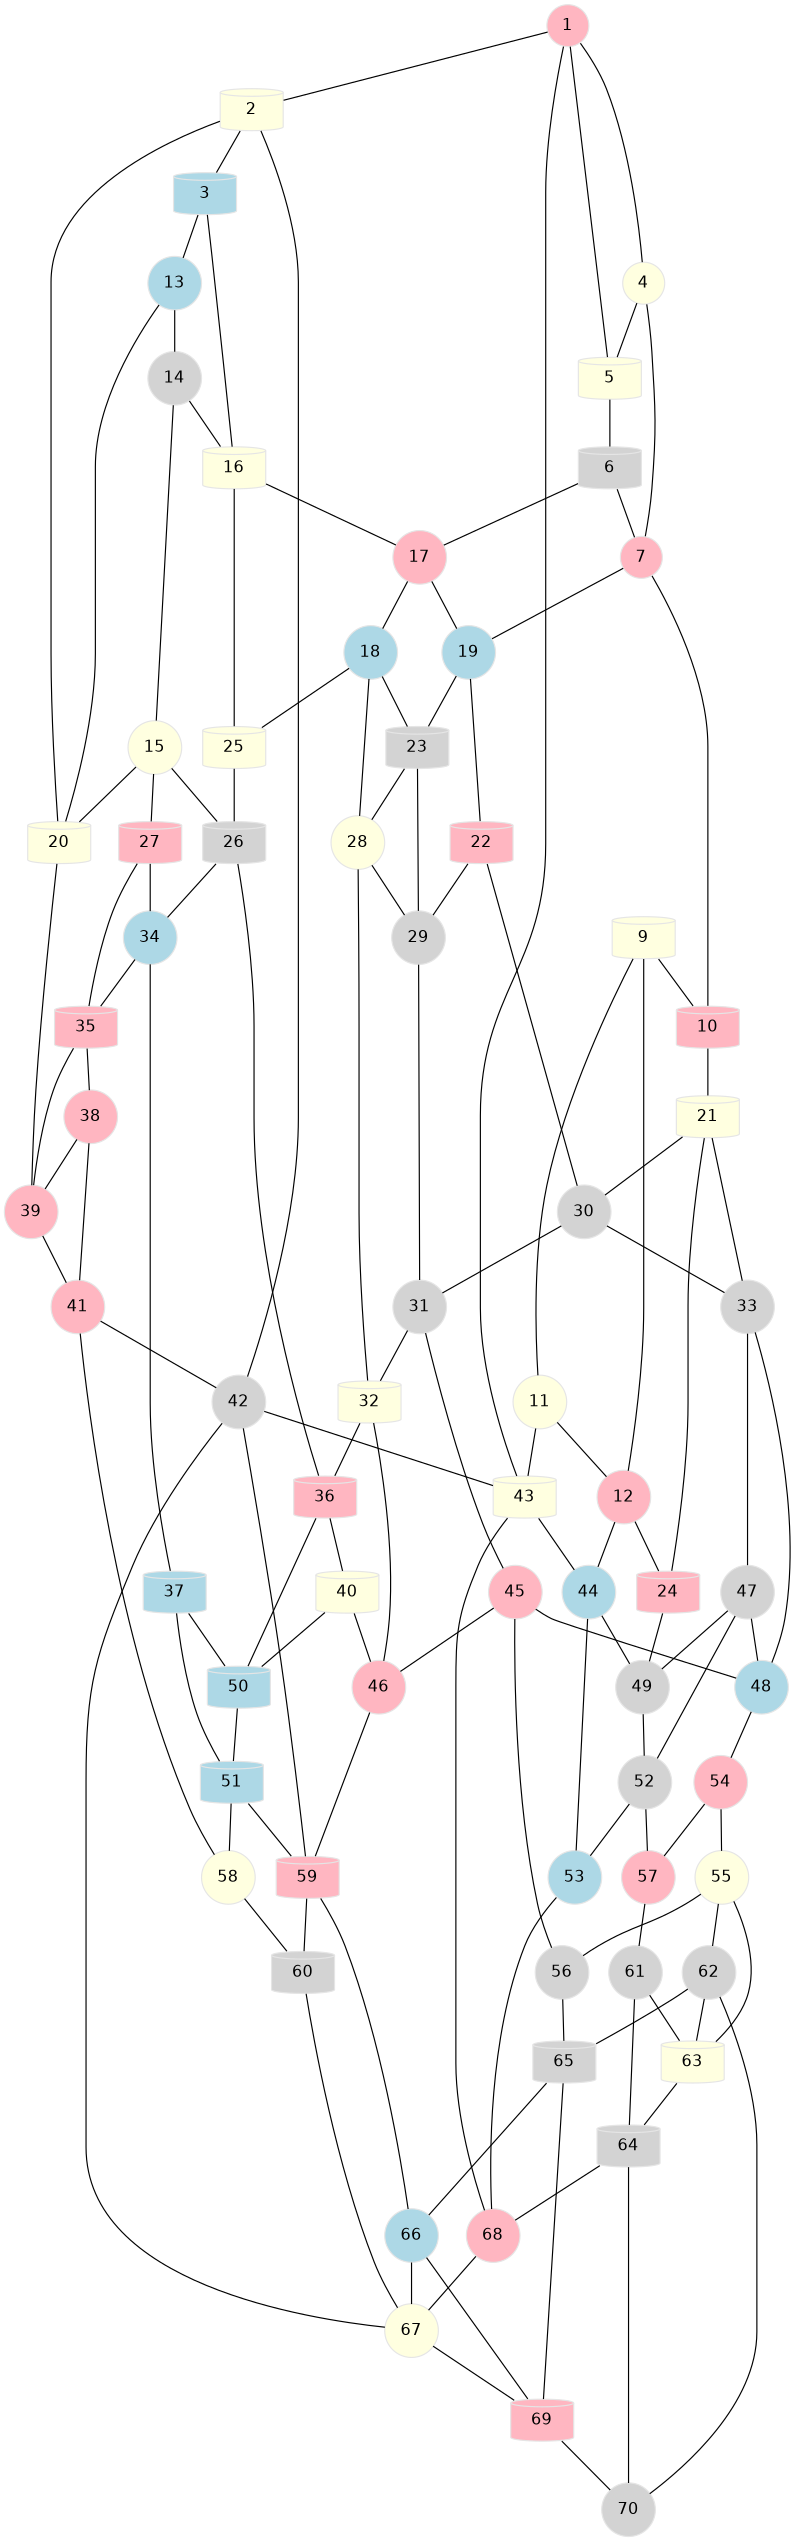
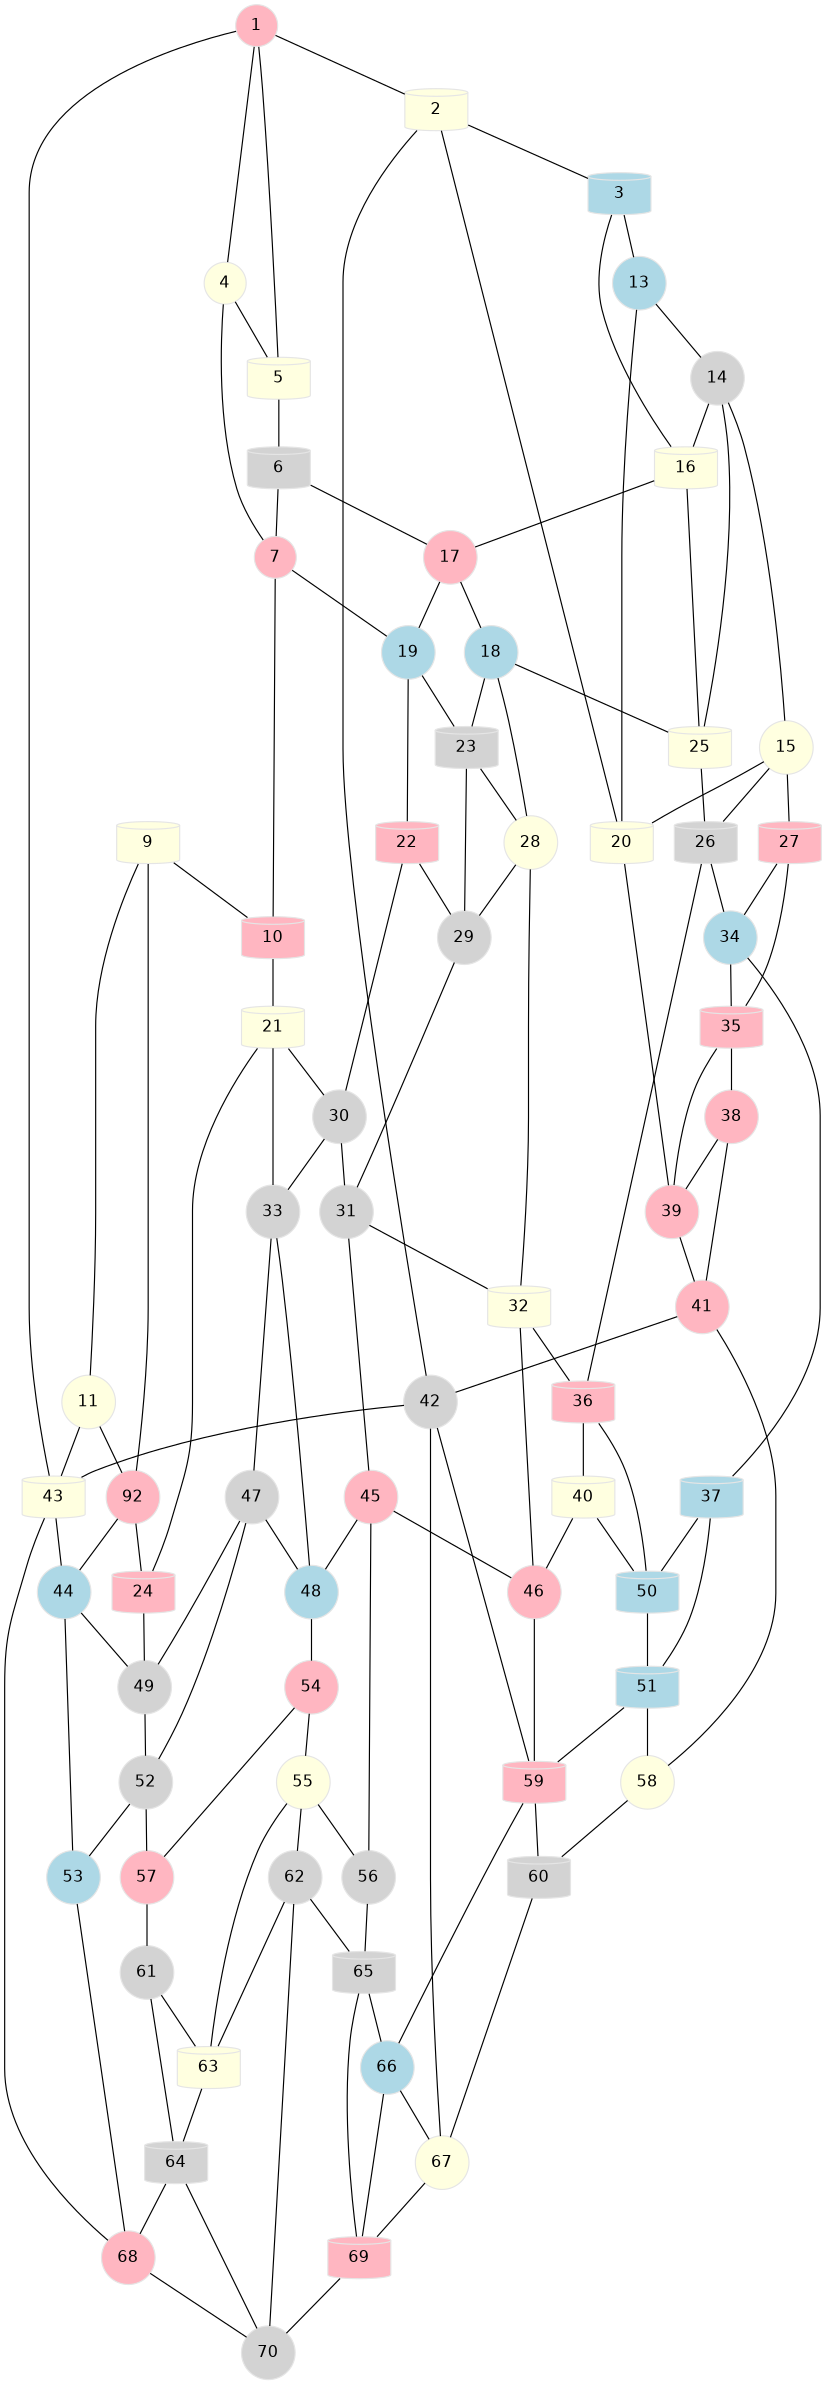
none -> (727, 566)
(624, 1497) -> (133, 1497)
(453, 2282) -> (198, 2305)
